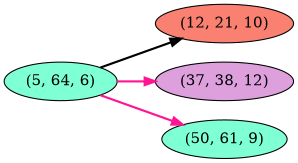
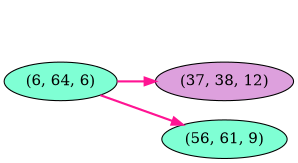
(224, 24) -> none
(61, 81) -> (61, 81)
(224, 139) -> (224, 139)
